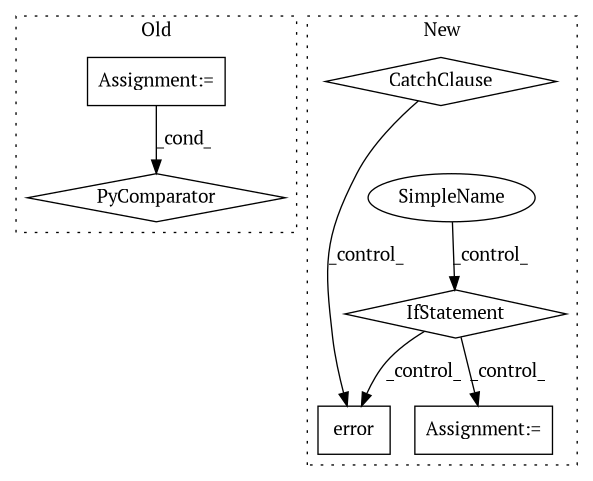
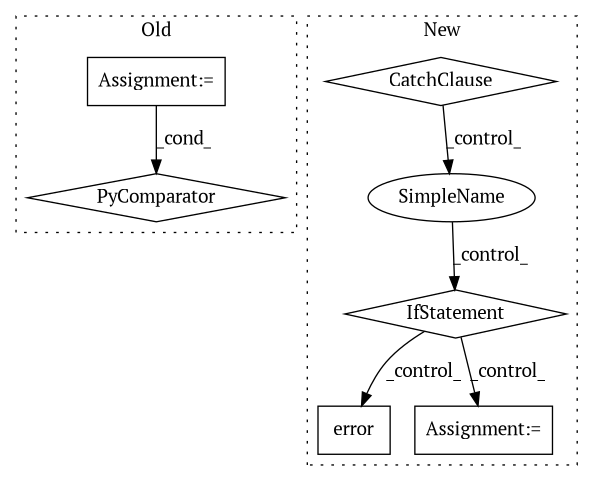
(332, 234) -> (446, 133)
